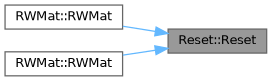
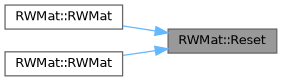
(217, 41) -> (222, 41)
